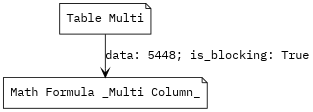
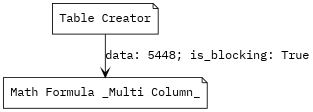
(105, 19) -> (105, 19)
